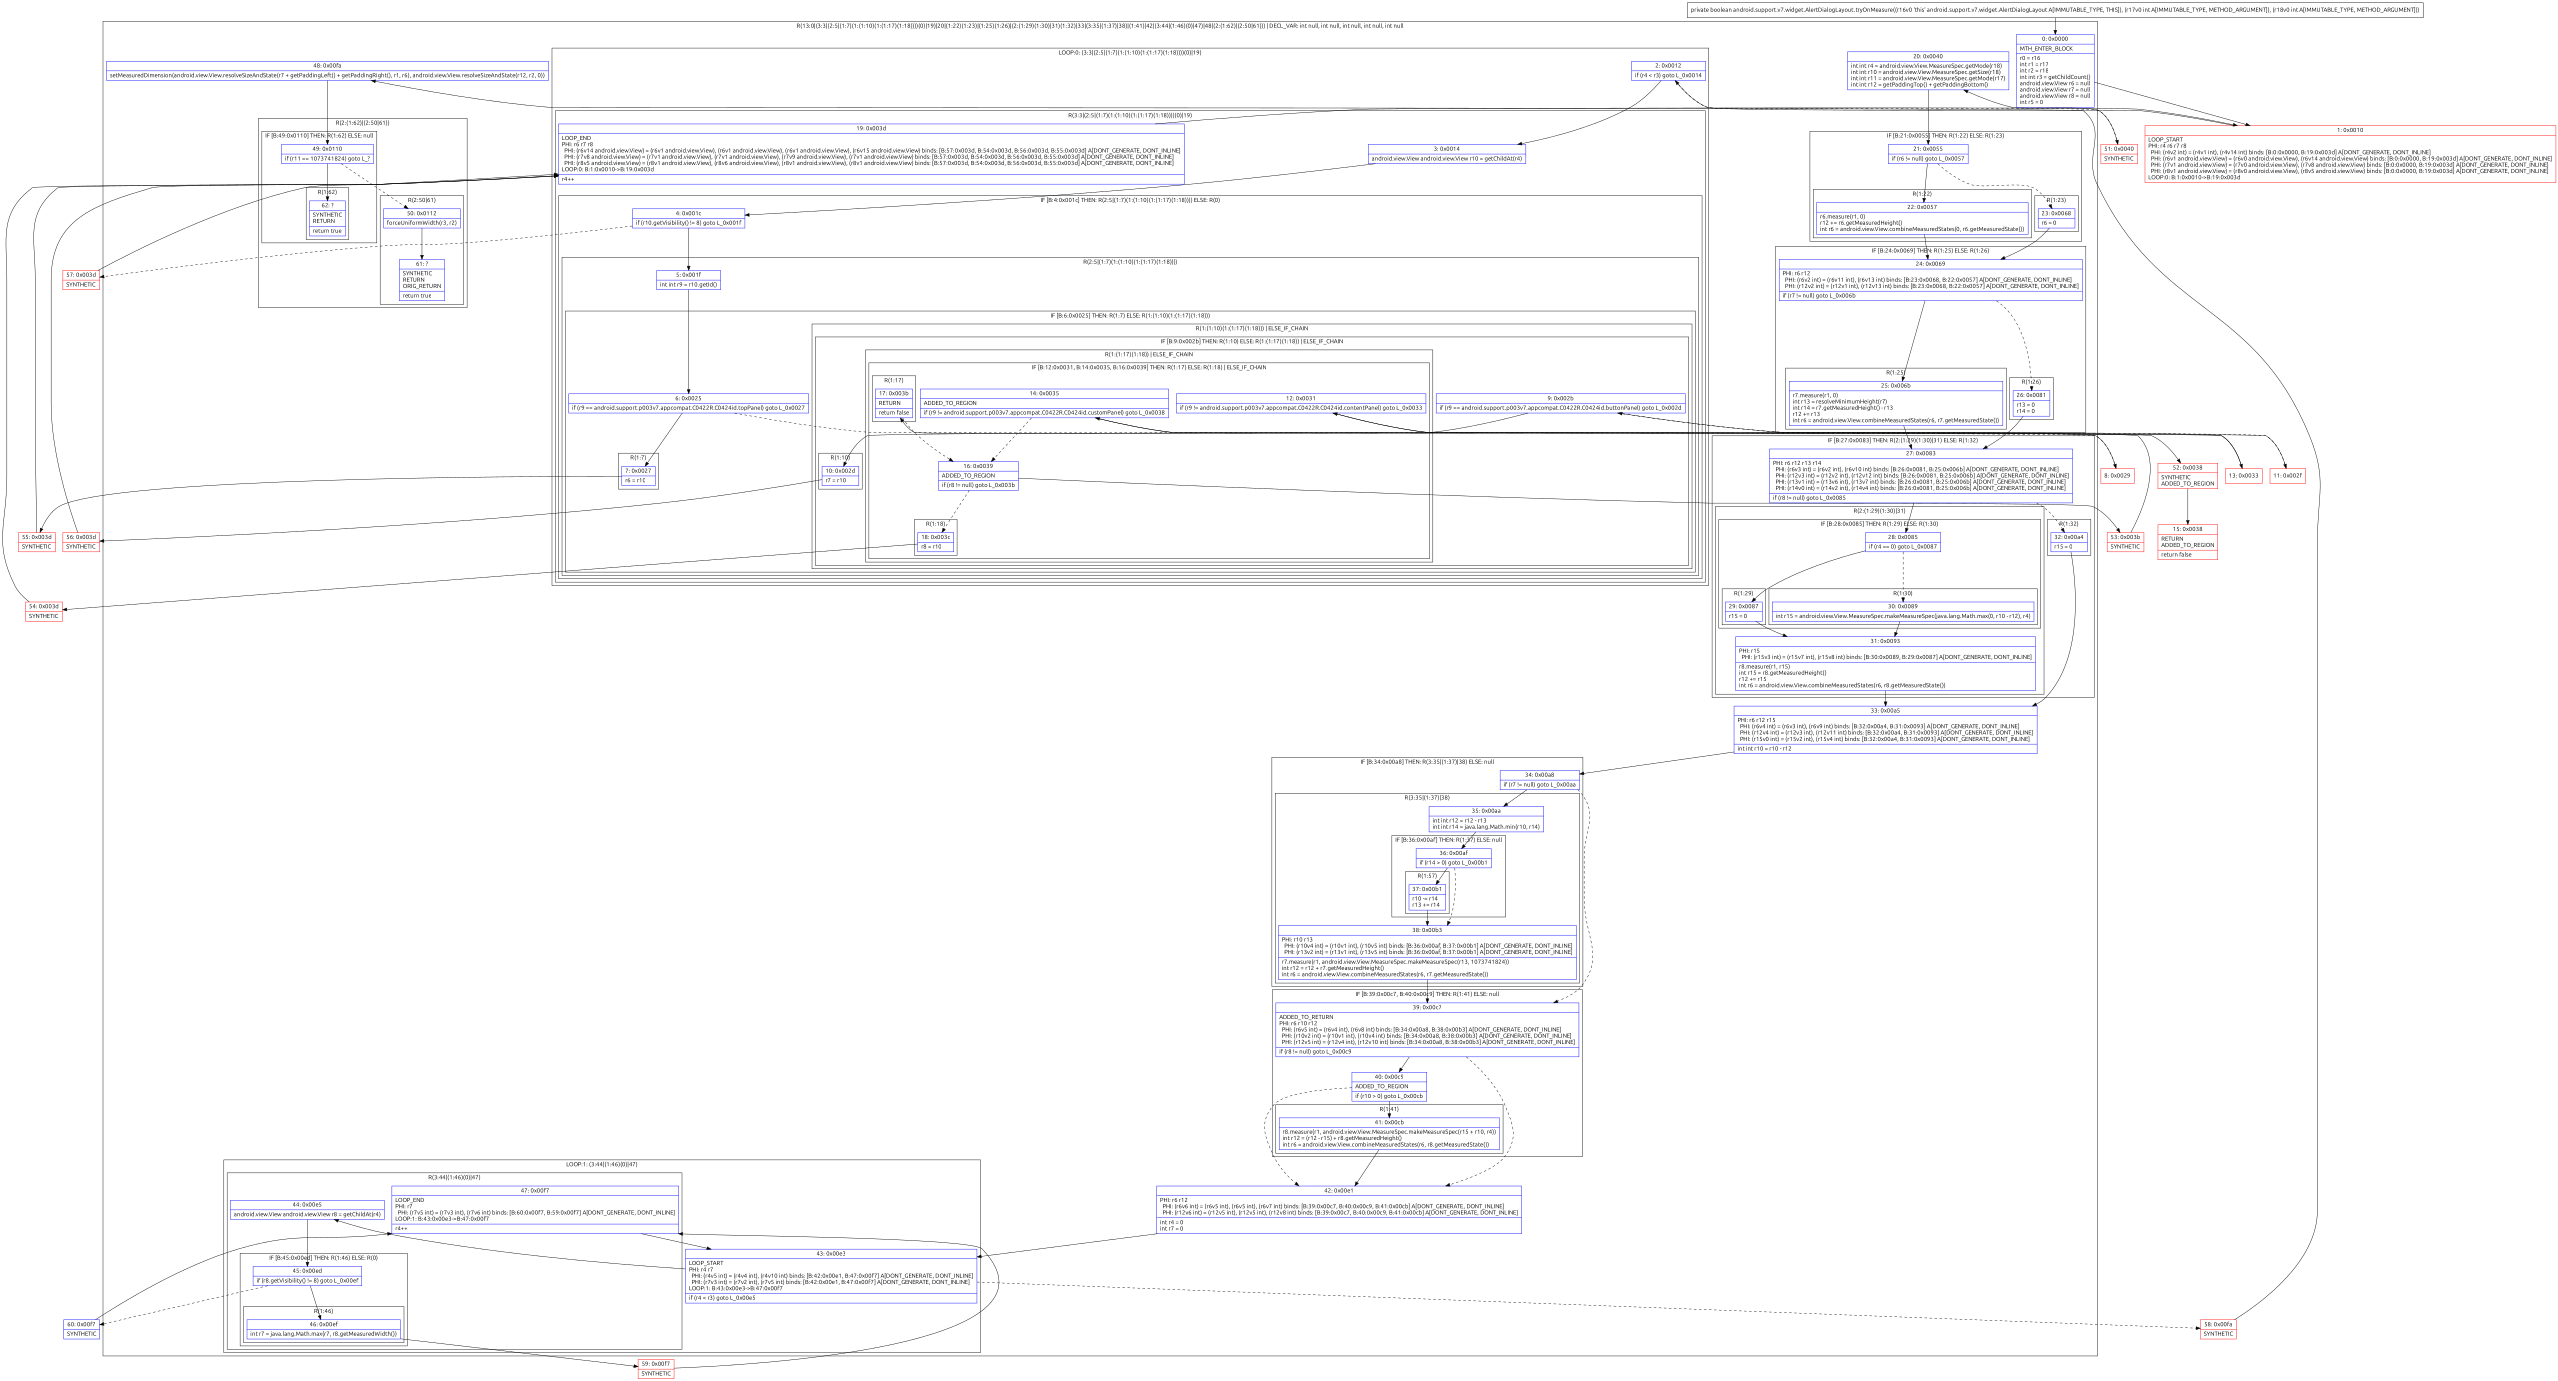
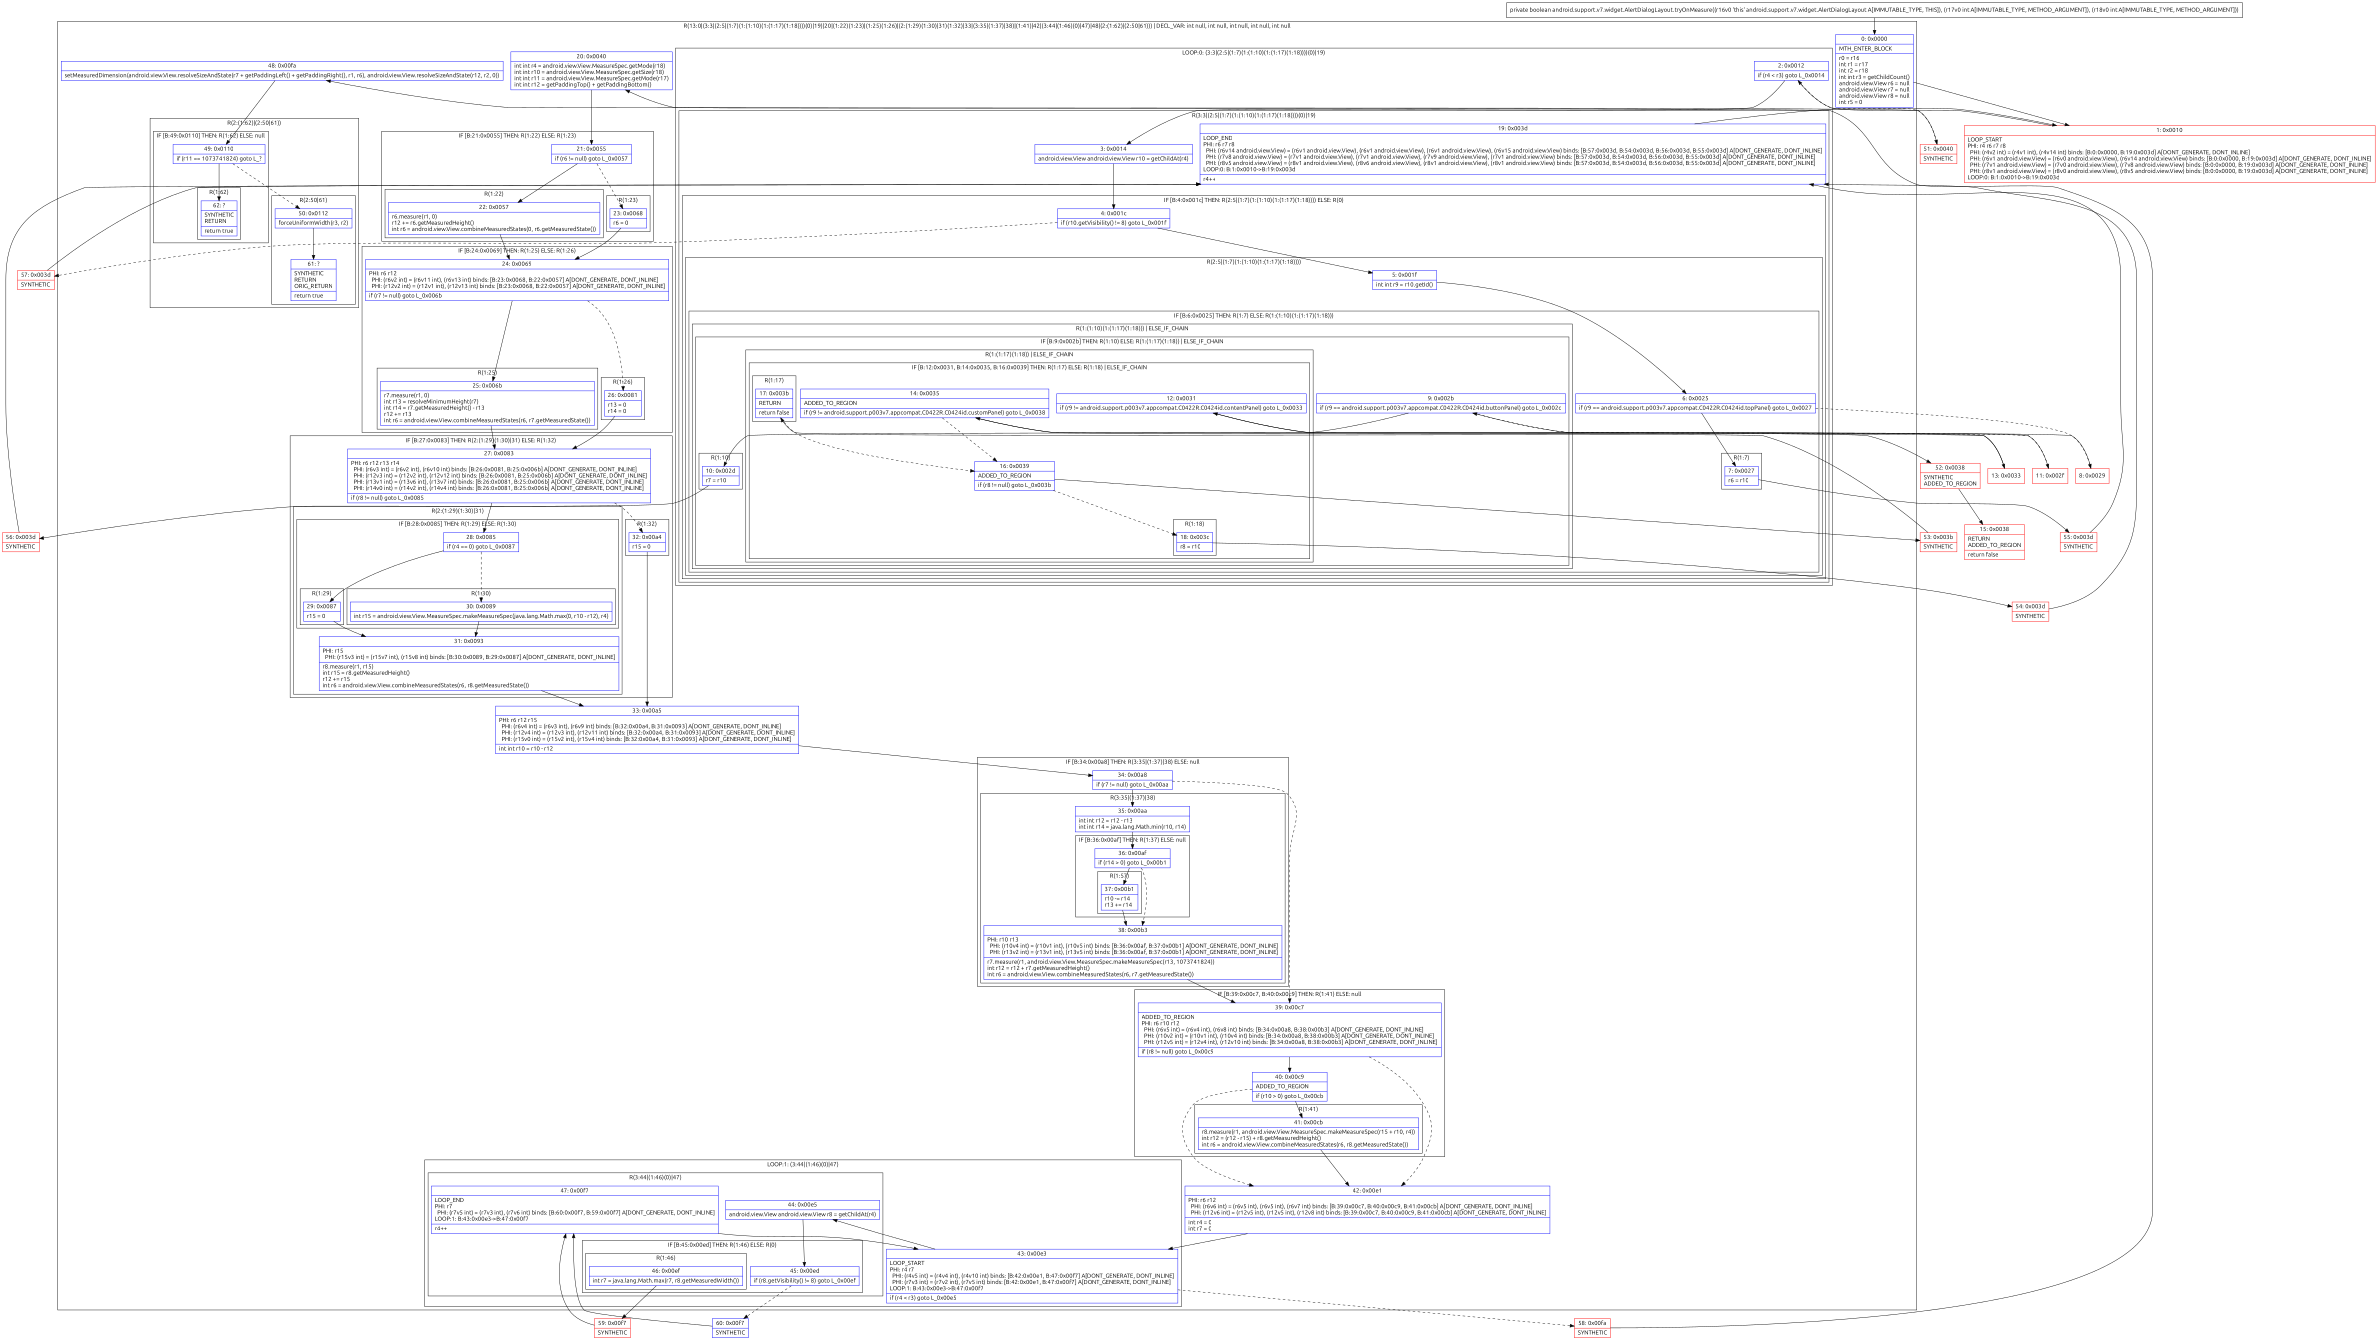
(1306, 1017) -> (1168, 1017)
(315, 1301) -> none
